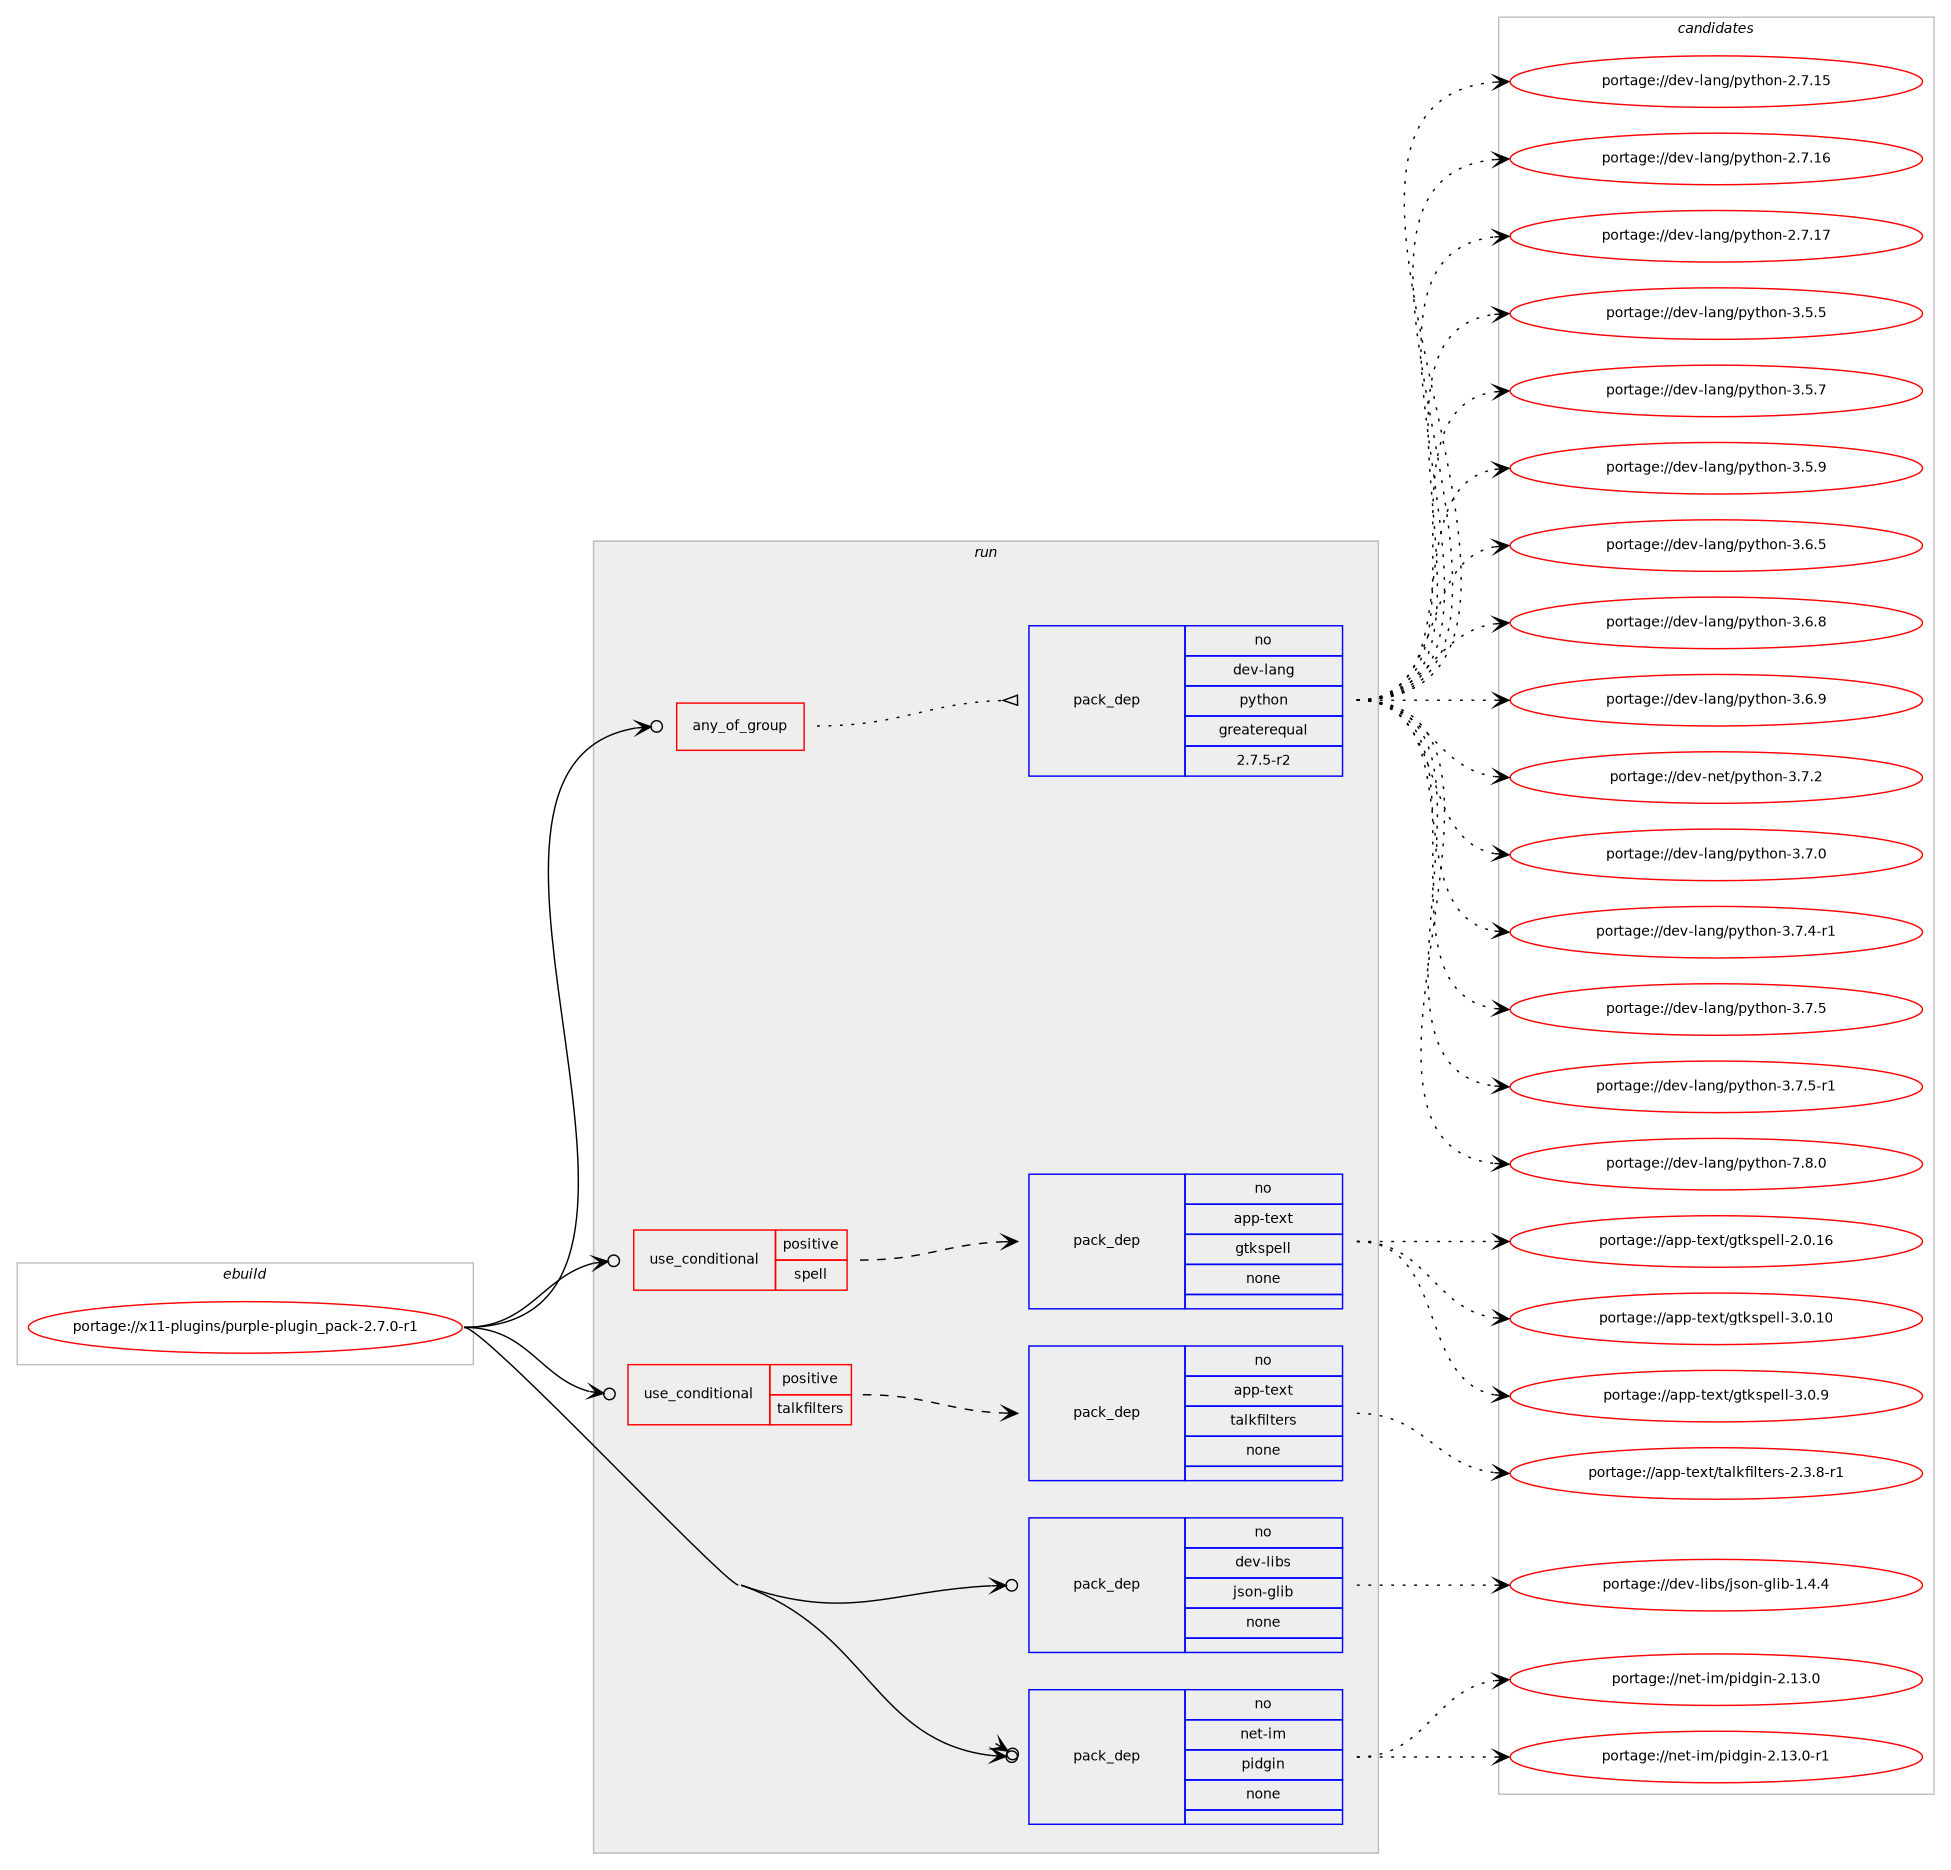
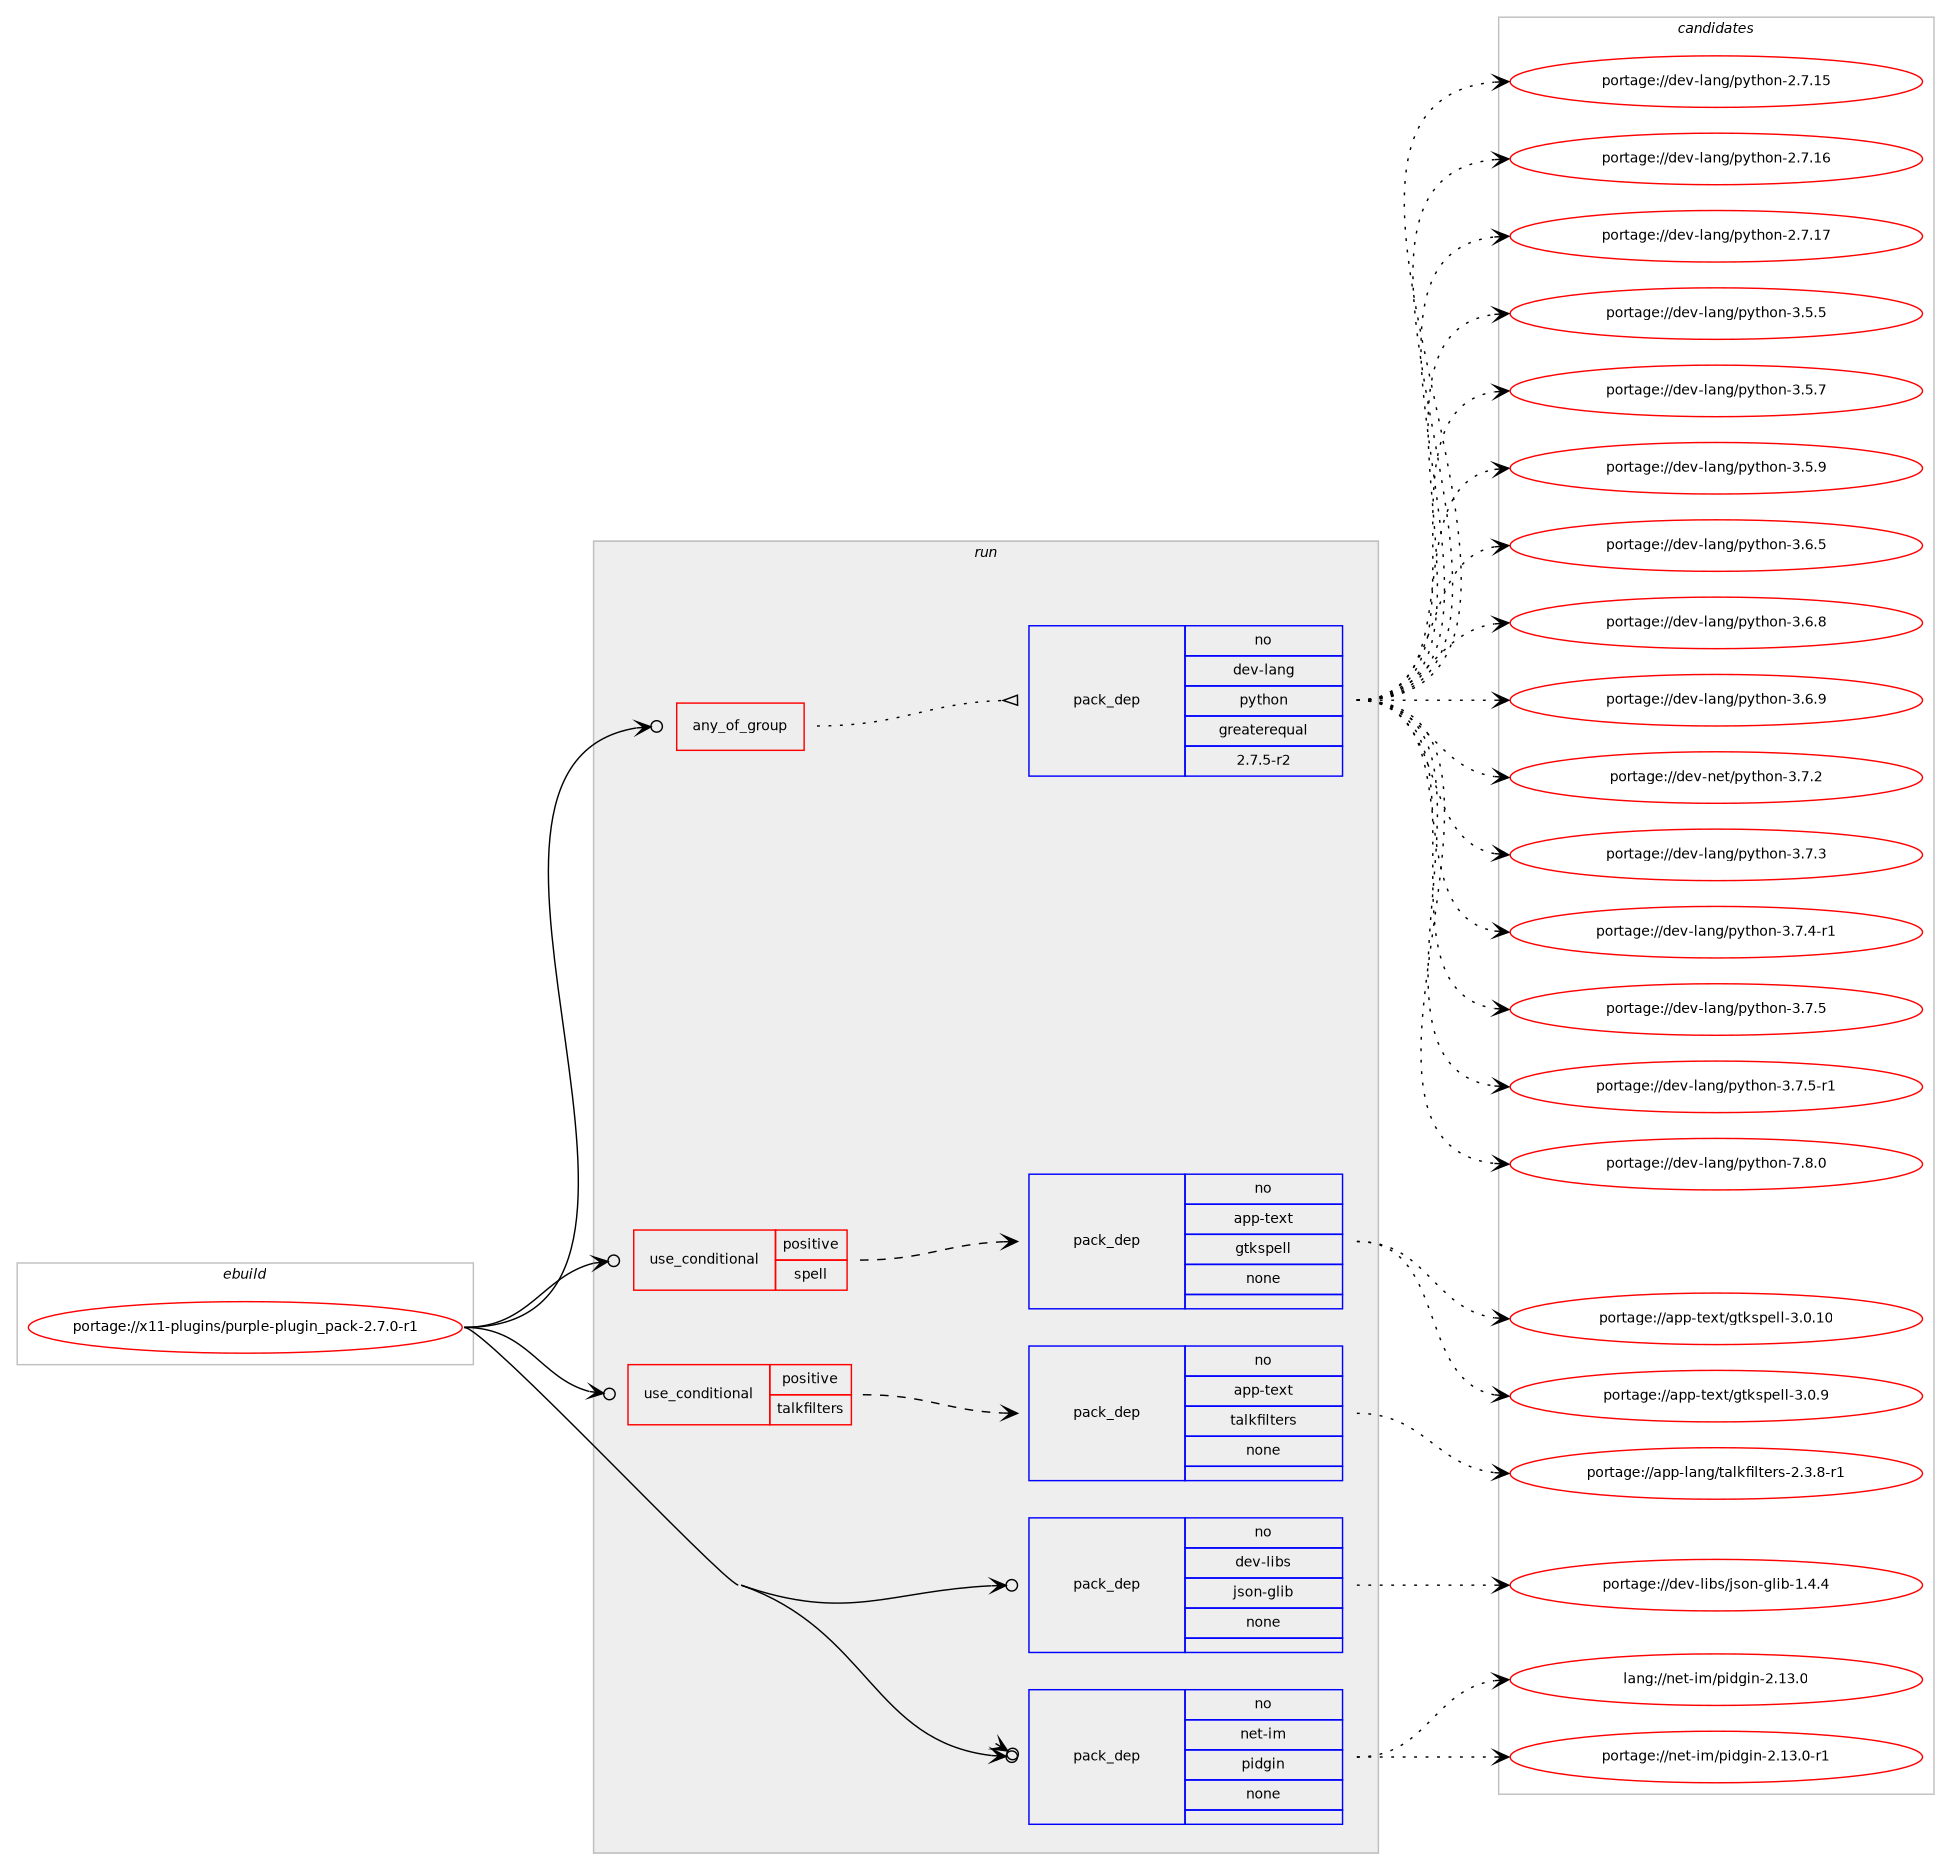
(1716, 855) -> (1716, 855)
(1716, 1241) -> none
(1716, 1473) -> (1716, 1473)
(1716, 1680) -> (1716, 1680)
